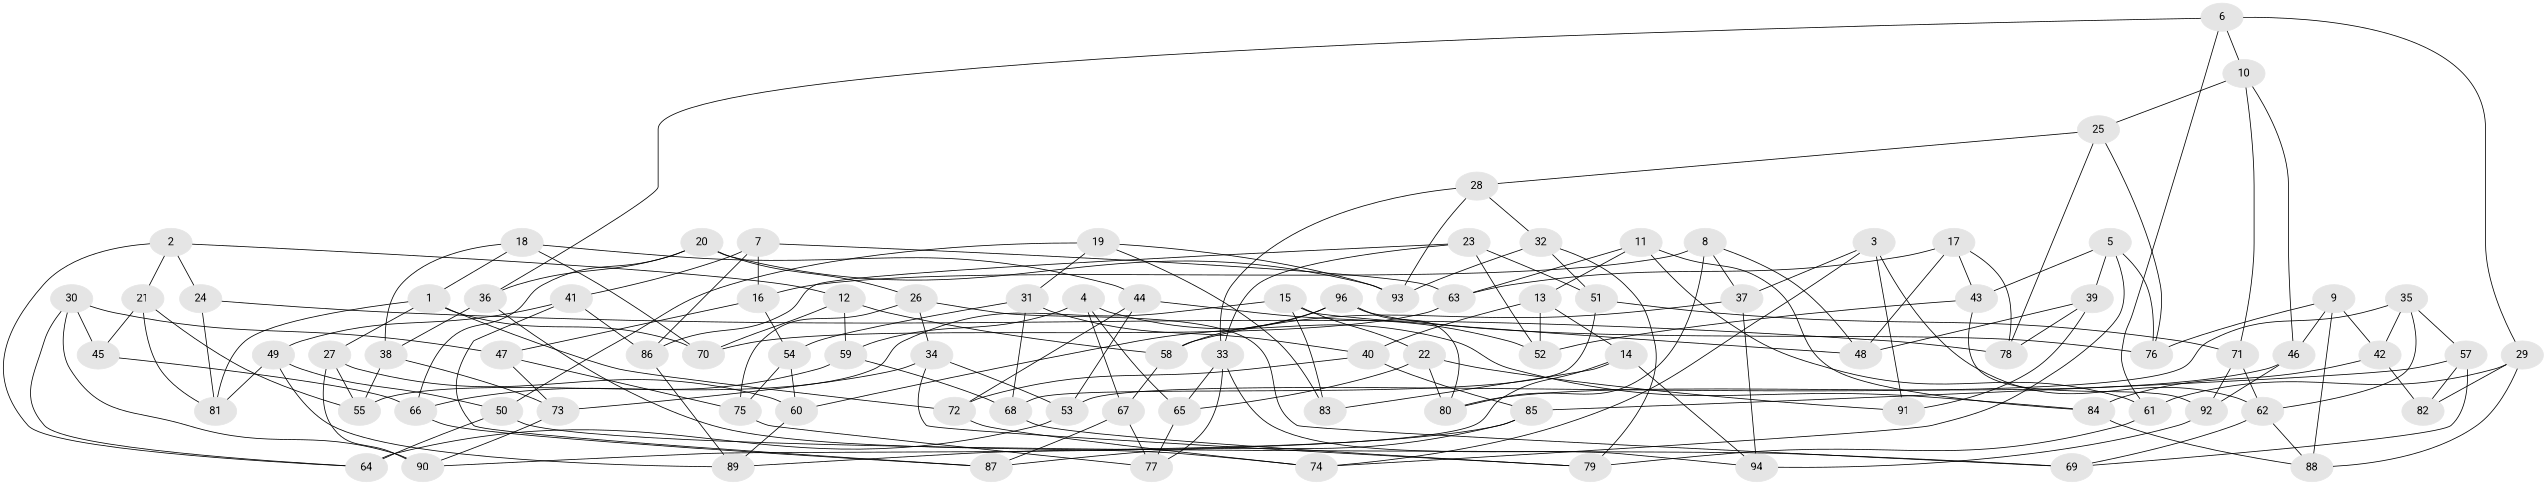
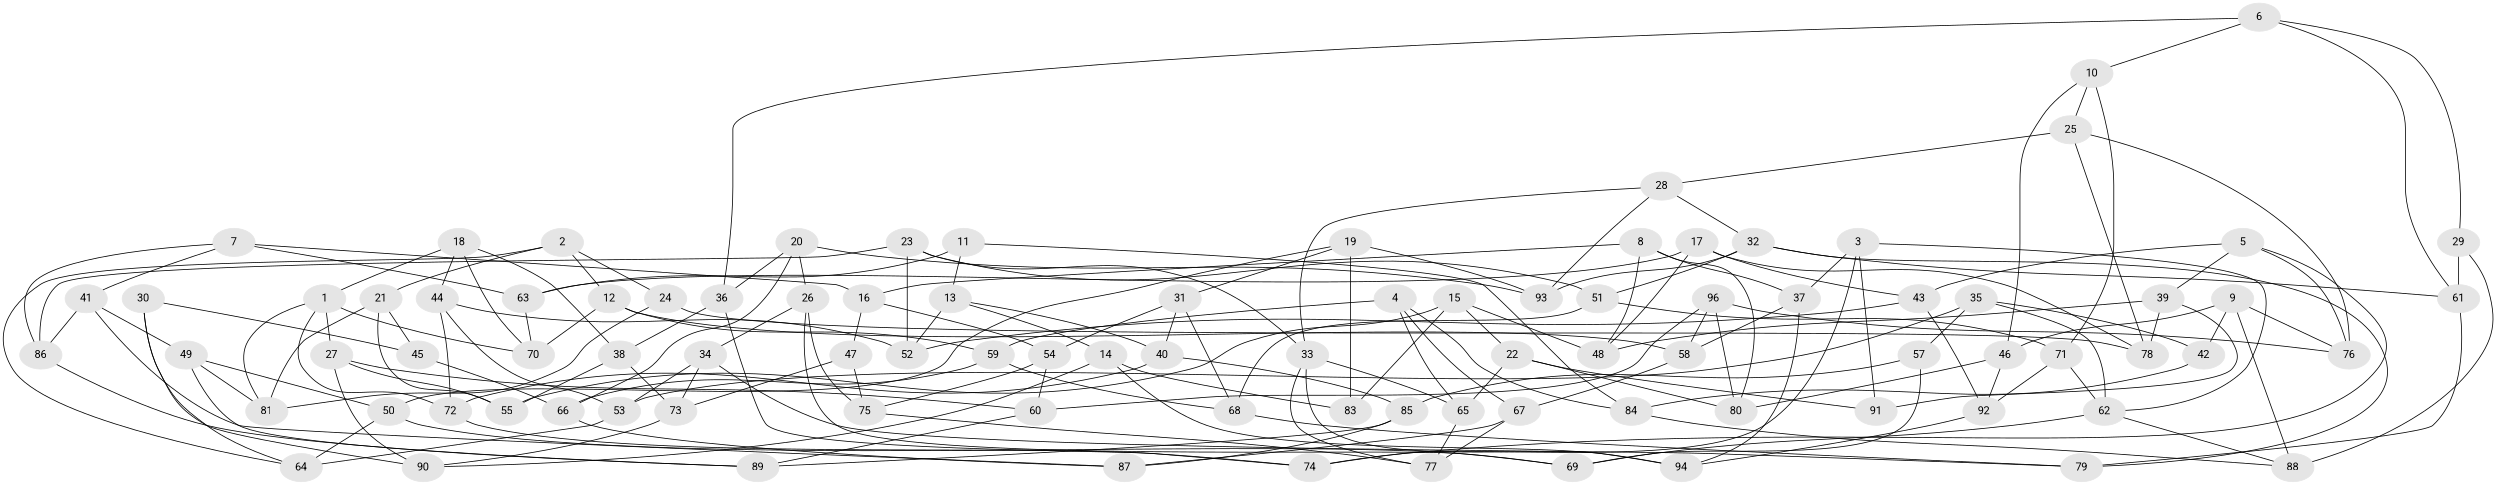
(285, 331) -> none
(1875, 379) -> (2088, 275)
(2423, 411) -> none
